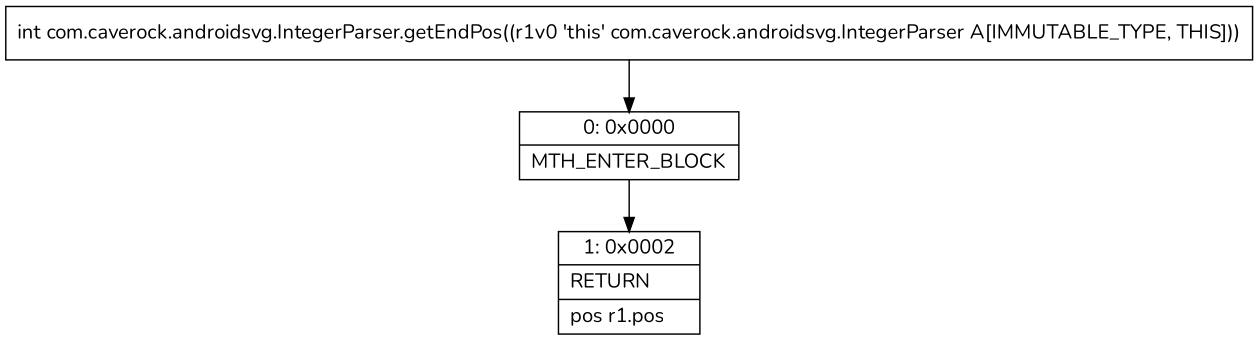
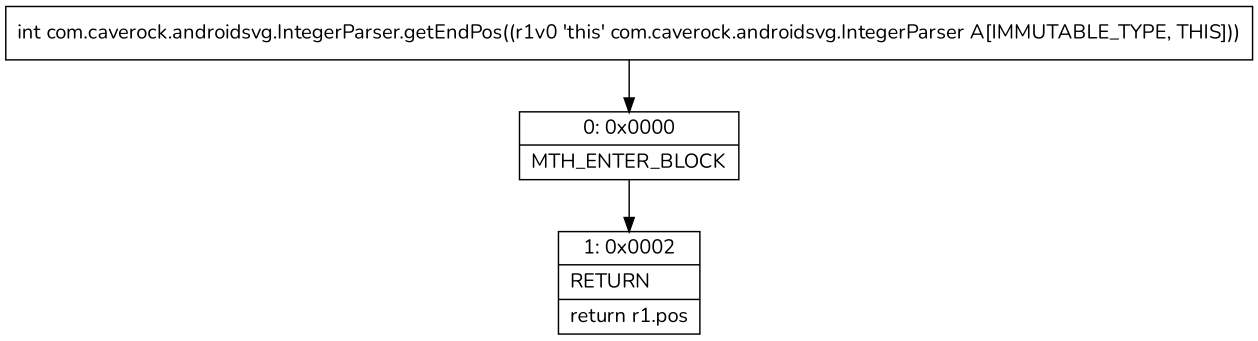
(618, 316) -> (629, 316)
